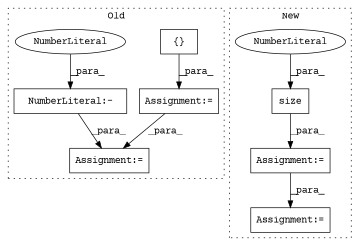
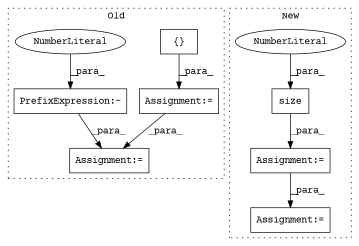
(70, 101) -> (70, 101)
